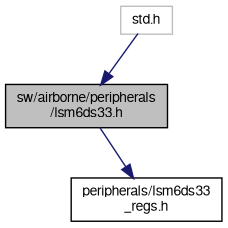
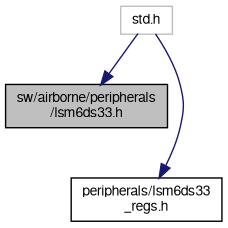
(113, 147) -> (183, 98)
